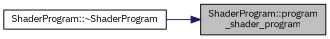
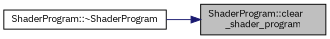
(263, 20) -> (263, 20)
